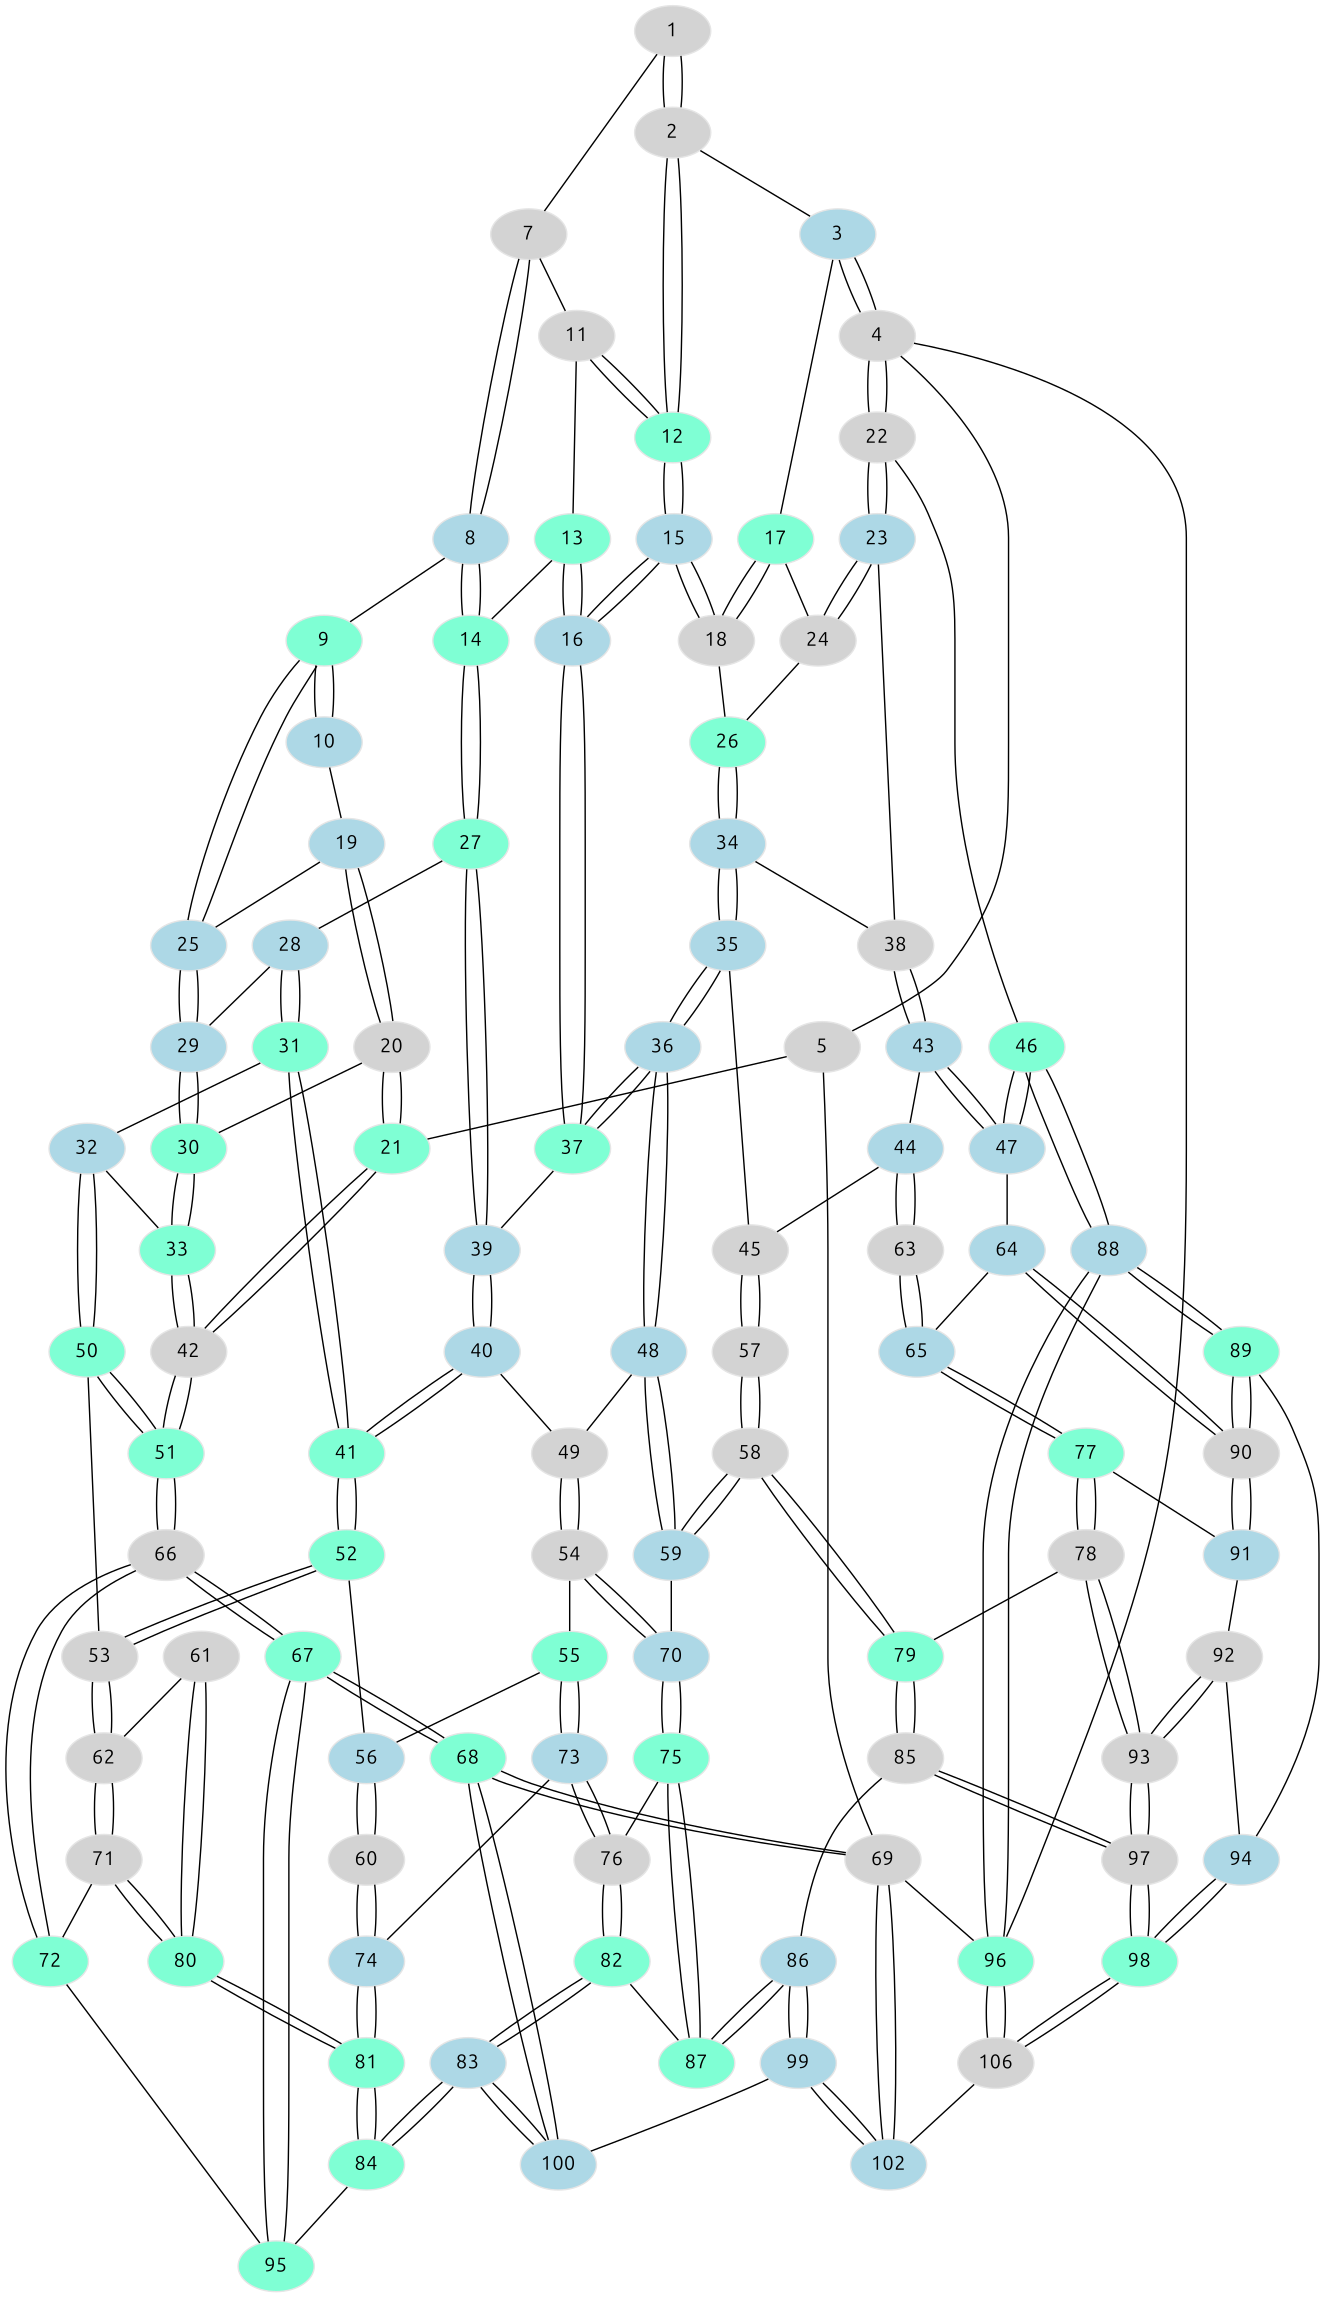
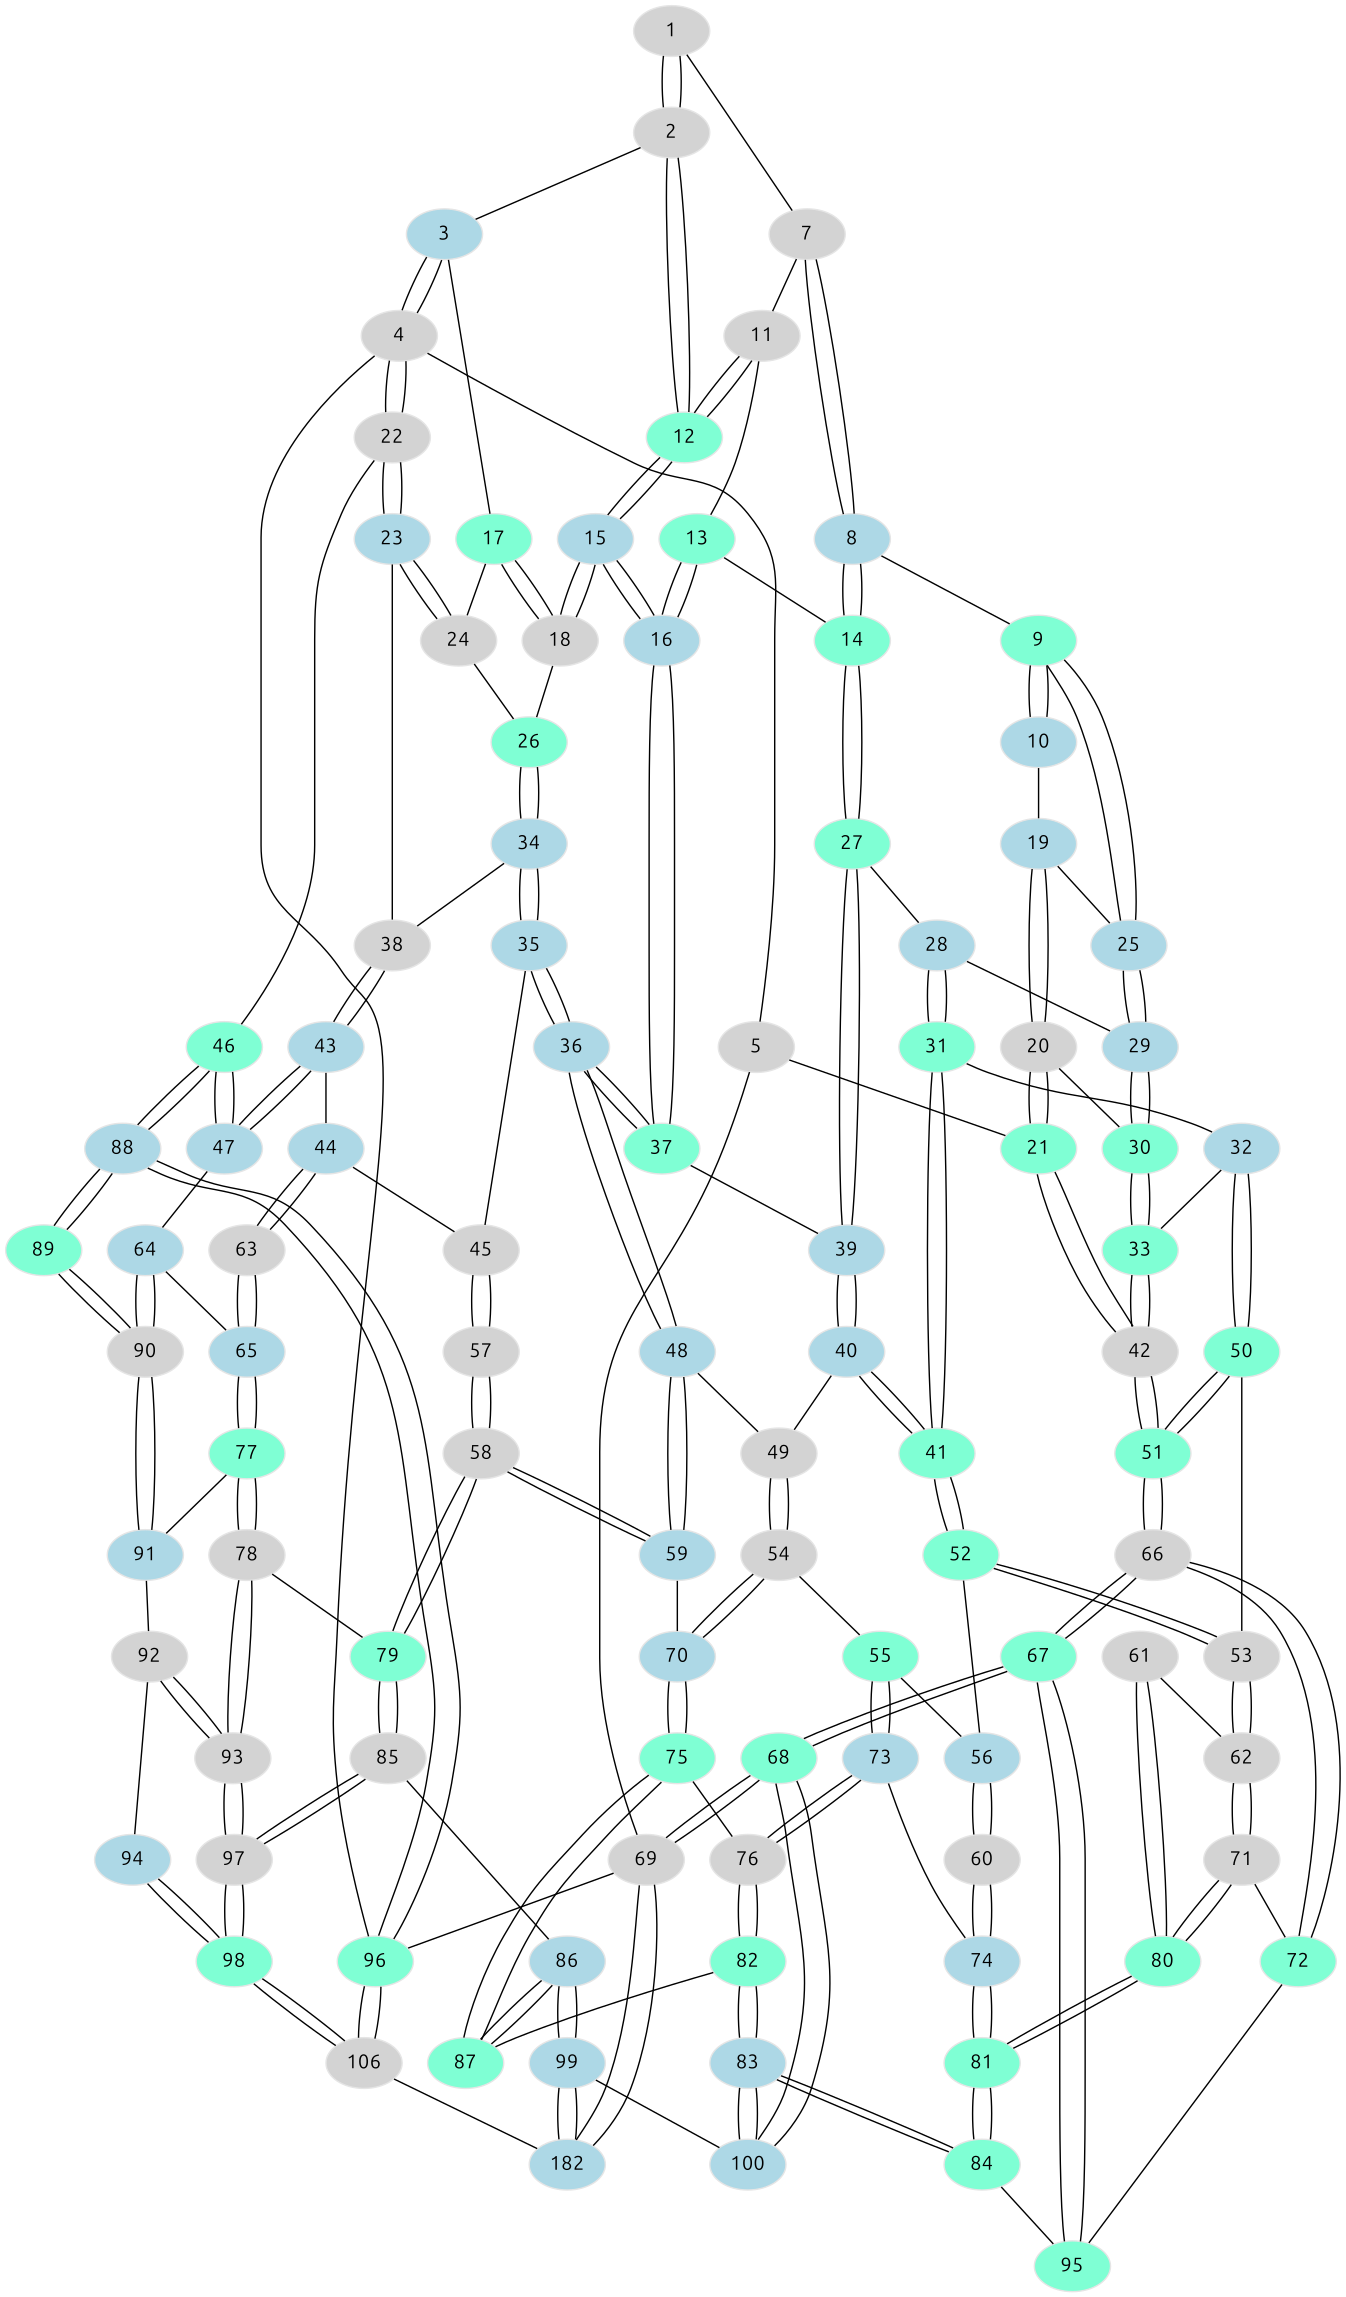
(1319, 1605) -> none
(889, 2165) -> (567, 2165)
